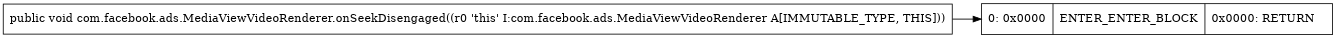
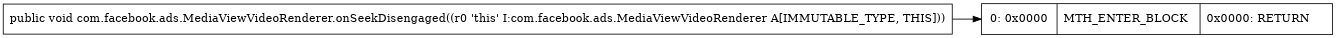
(1129, 19) -> (1126, 19)
